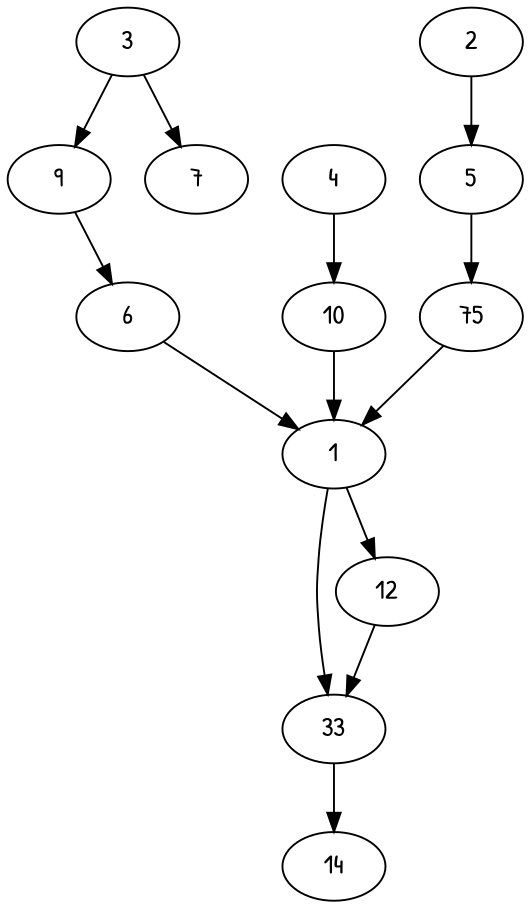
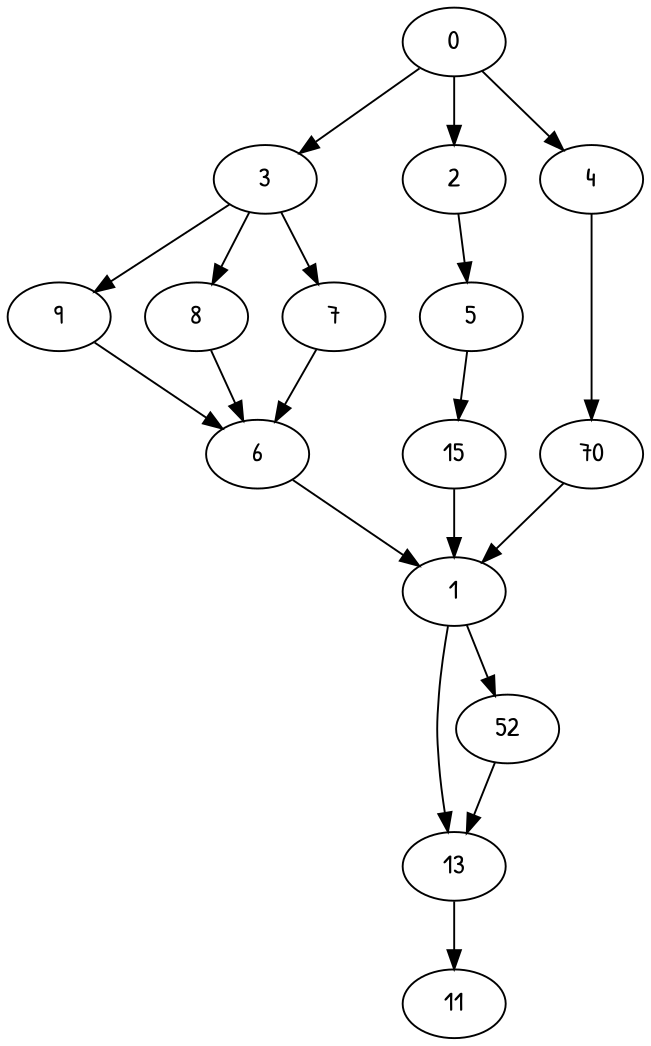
none -> (454, 42)
none -> (197, 317)
(334, 317) -> (592, 454)
(471, 317) -> (454, 454)
none -> (301, 377)
(387, 592) -> (508, 729)
(334, 729) -> (454, 866)
(334, 866) -> (454, 1004)
